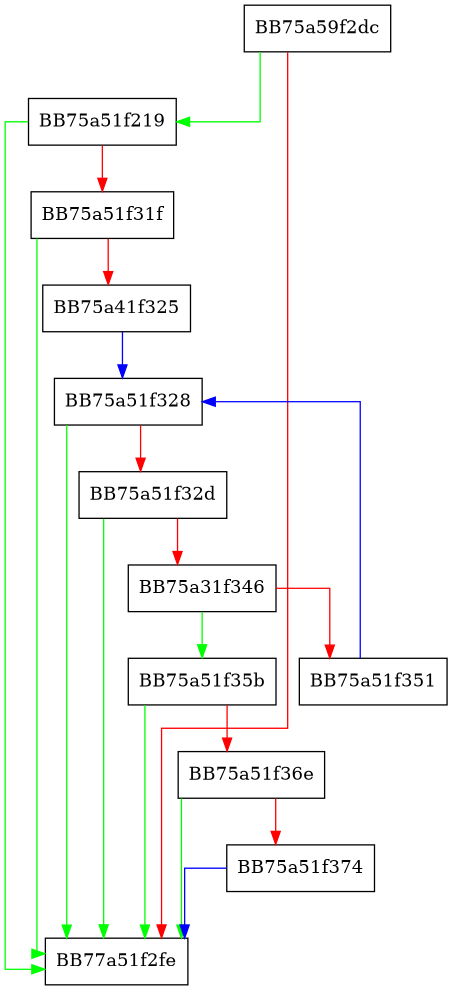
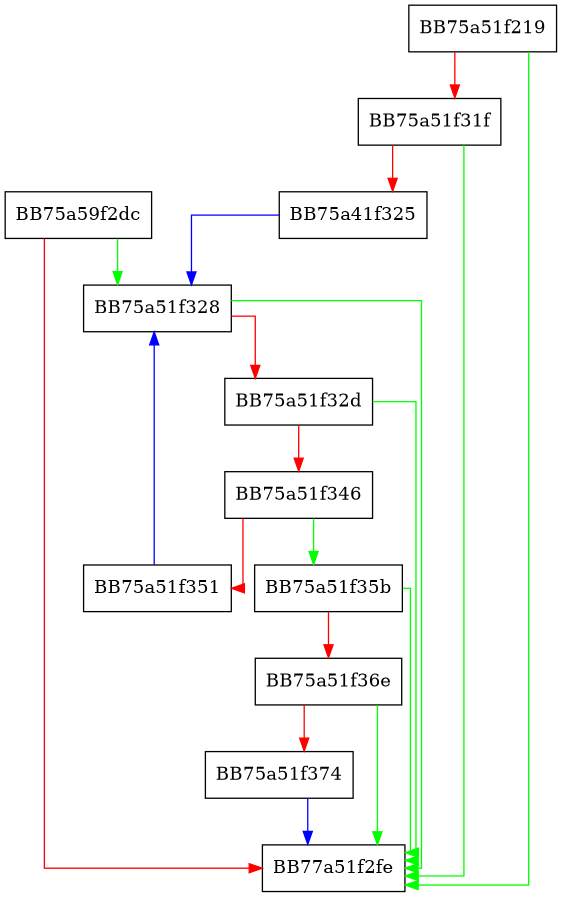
(260, 122) -> (118, 255)
(202, 588) -> (299, 495)
